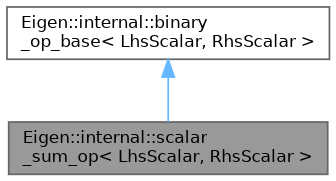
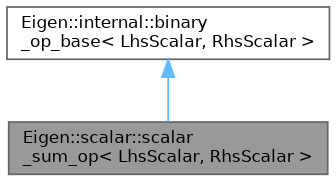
(168, 148) -> (168, 148)
